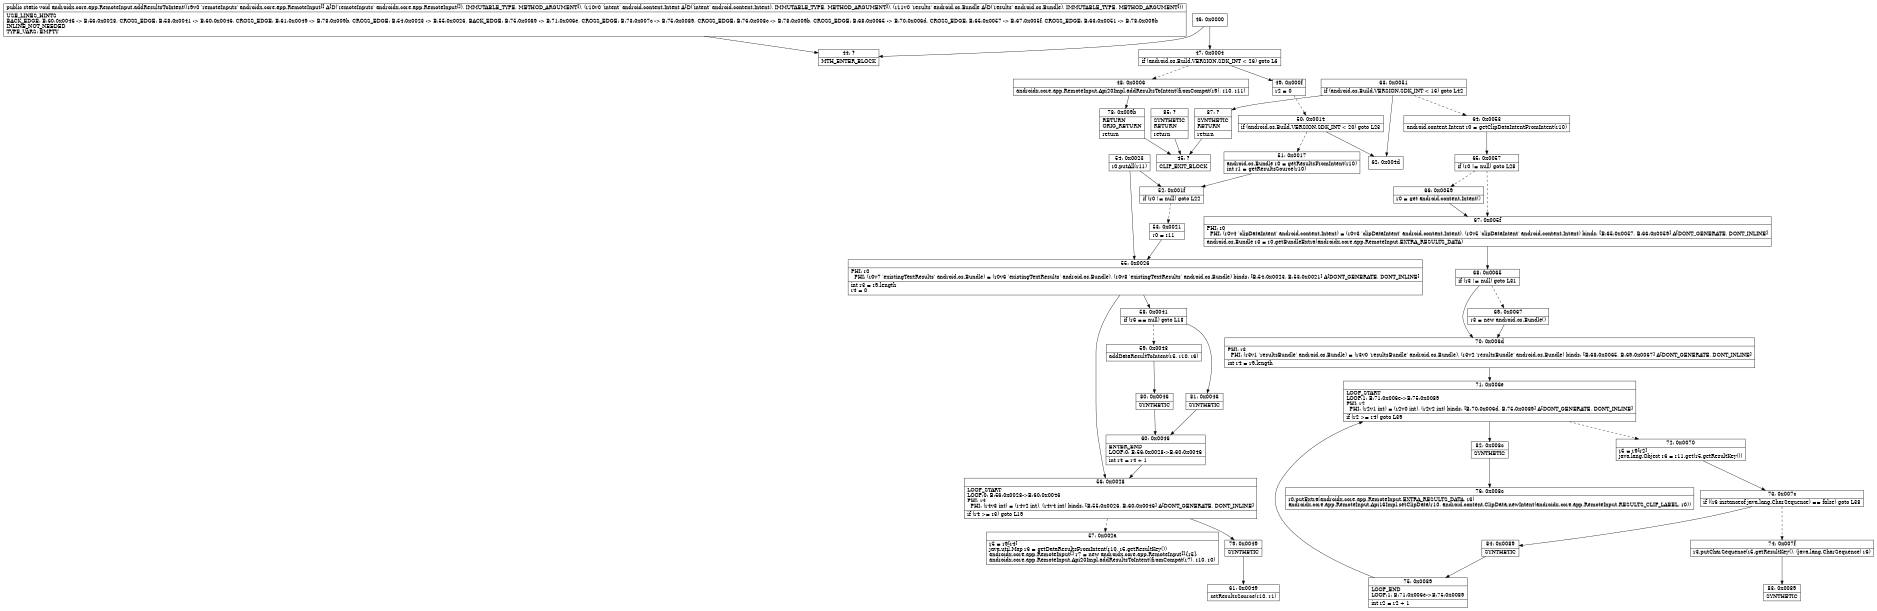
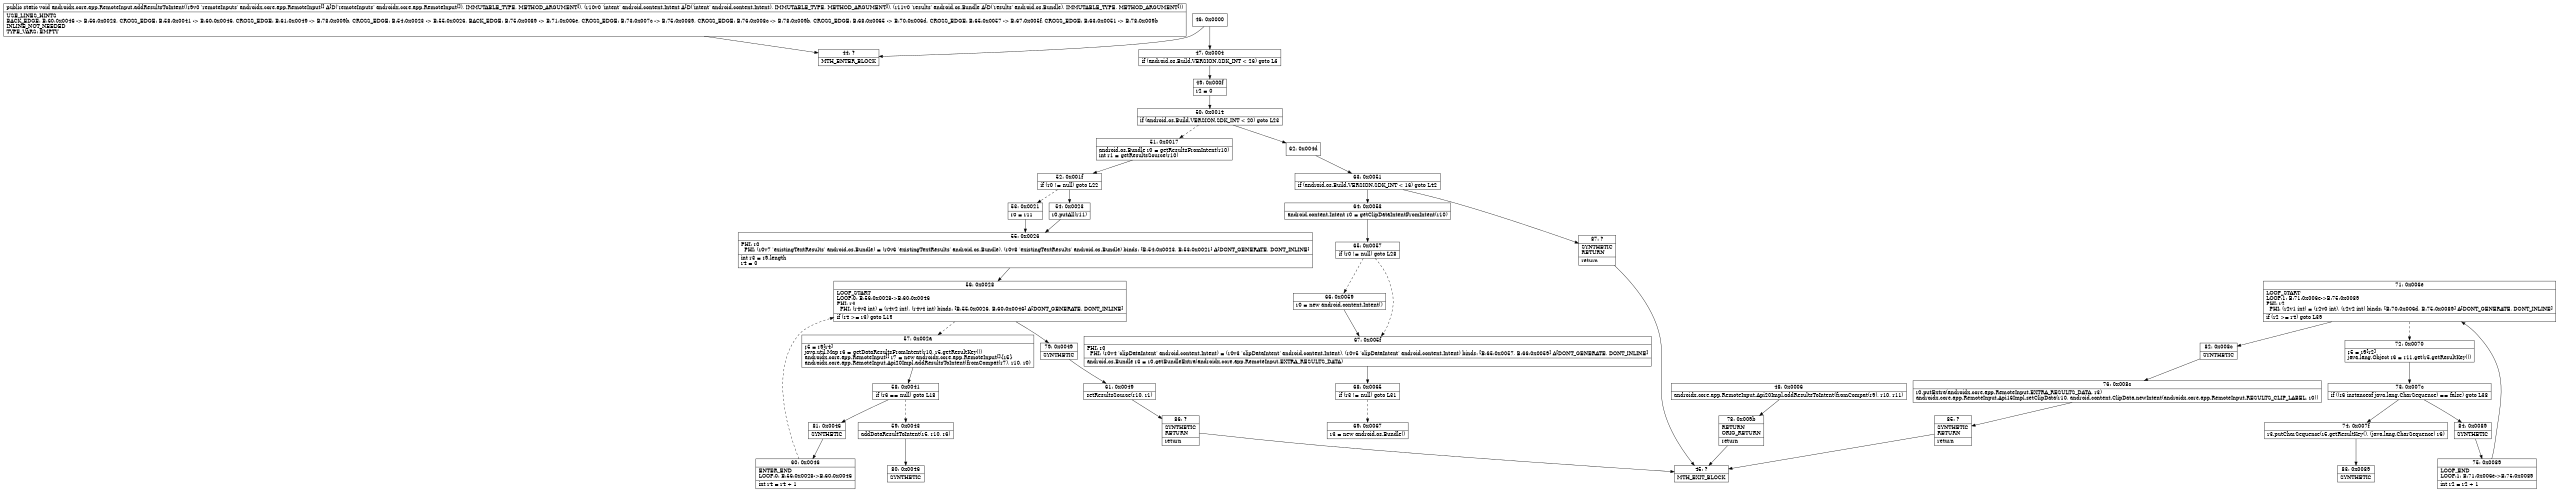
(1172, 72) -> none
(1299, 104) -> (1210, 100)
(1439, 105) -> (1368, 195)
(1390, 124) -> (1332, 164)
(1183, 167) -> (1701, 478)
(1149, 178) -> (1070, 195)
(1439, 199) -> (1339, 305)
(1146, 300) -> (911, 374)
(1490, 353) -> none
none -> (2024, 414)
(1155, 420) -> none
none -> (1181, 431)
(1137, 470) -> (783, 378)
(1782, 522) -> (2384, 410)
